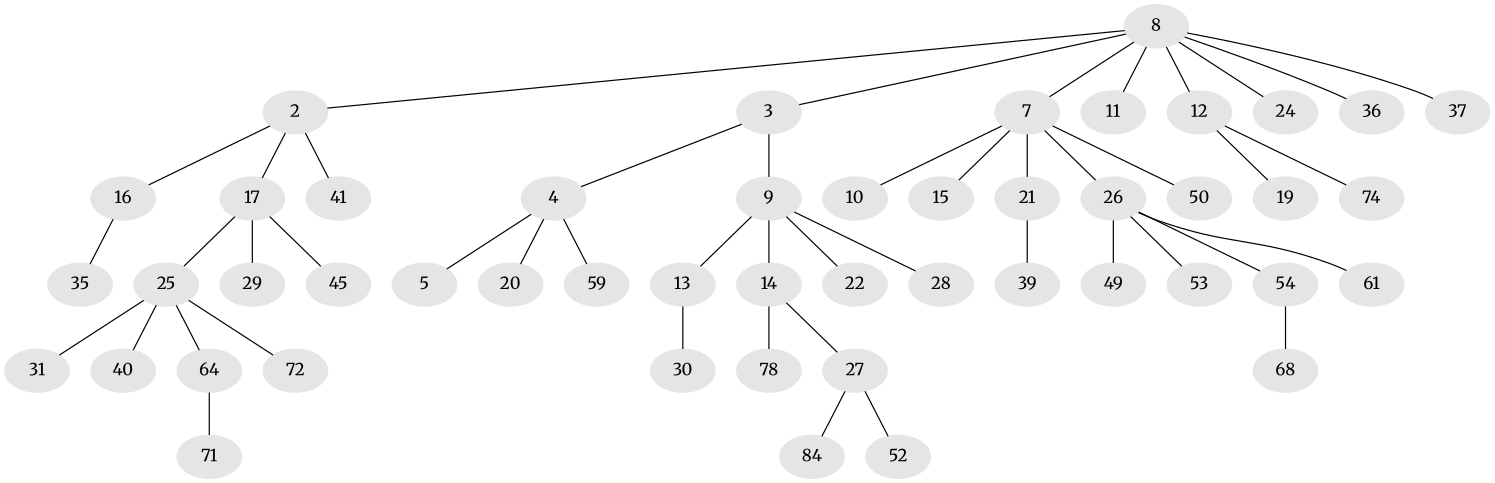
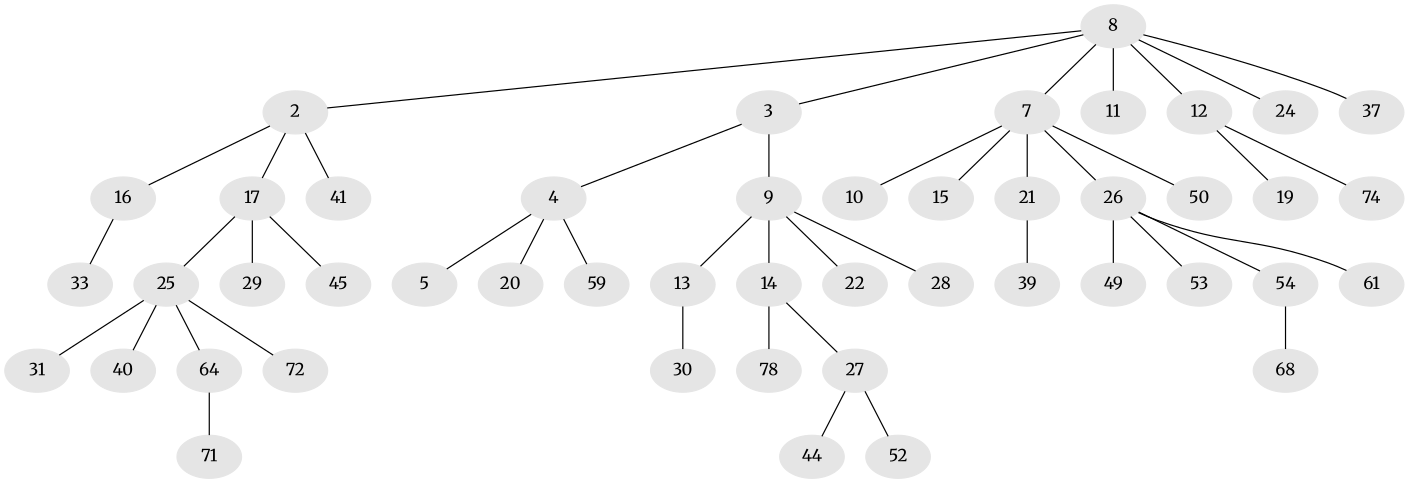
(1372, 112) -> none
(80, 285) -> (80, 285)
(812, 457) -> (812, 457)
